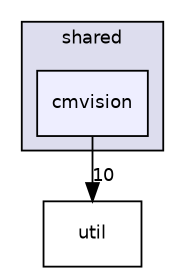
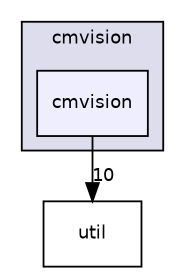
(93, 39) -> (93, 39)
